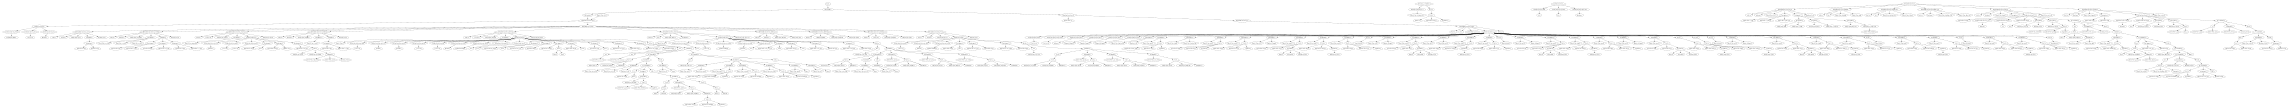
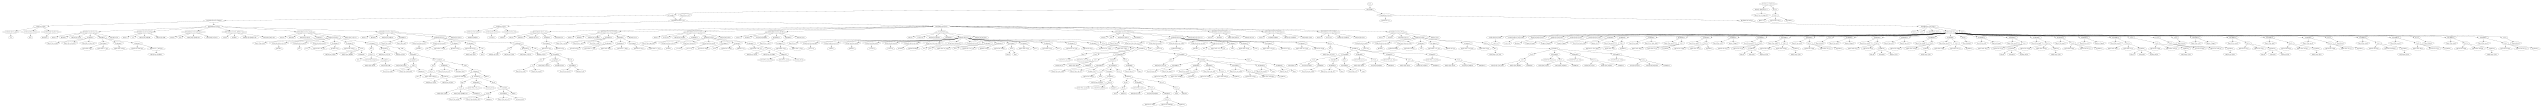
none -> (214, 21)
(1832, 26) -> none
(505, 32) -> (942, 32)
